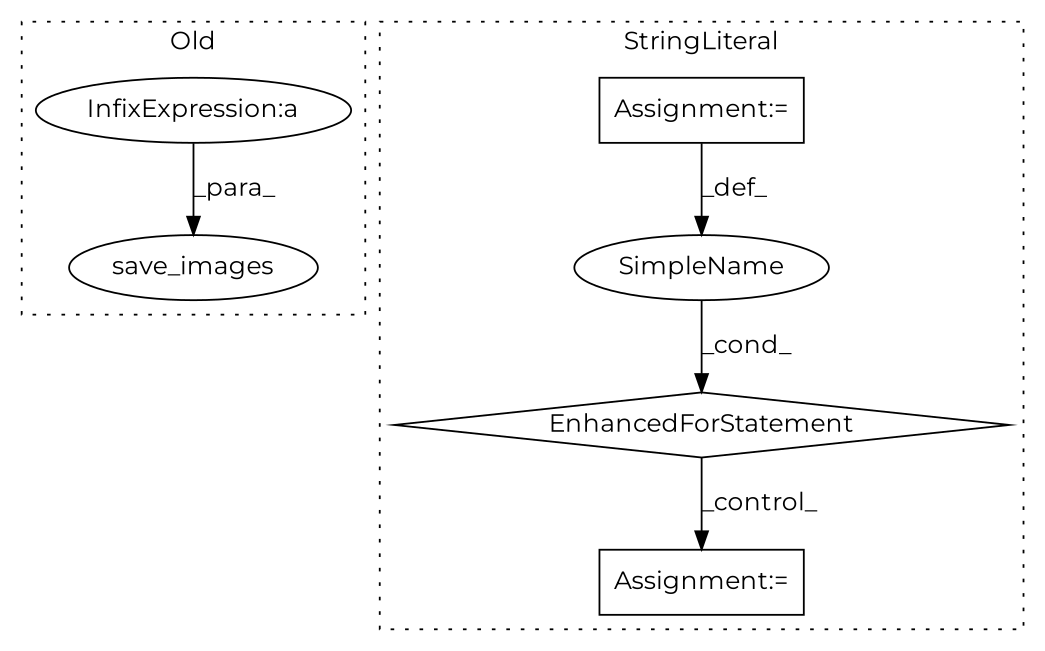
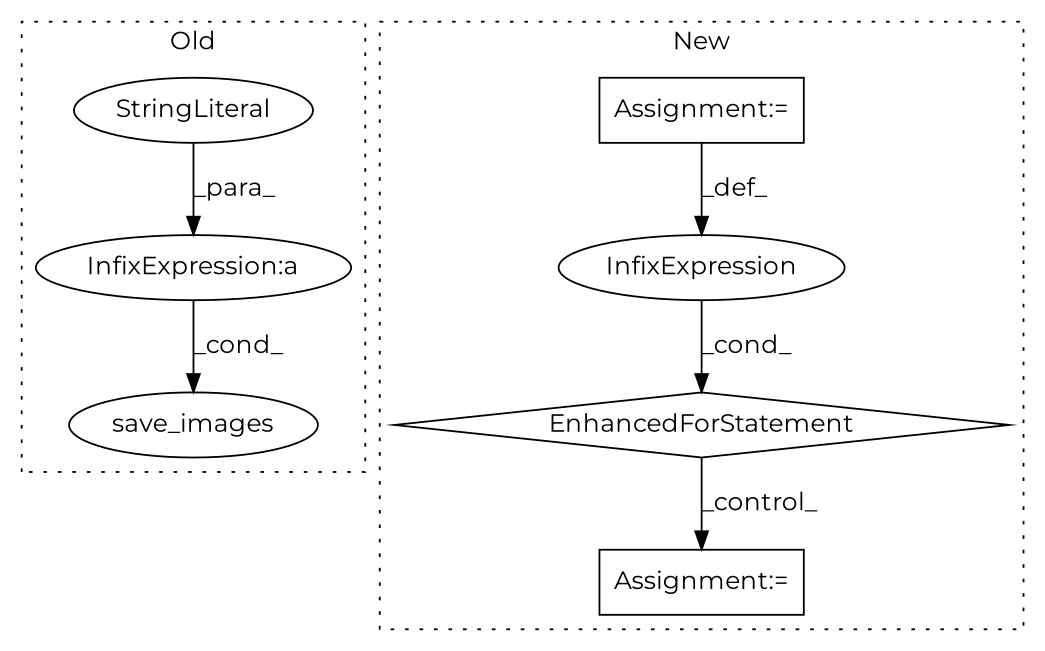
(702, 42) -> (702, 42)
none -> (193, 110)
(235, 189) -> (239, 346)
(702, 268) -> (702, 268)
